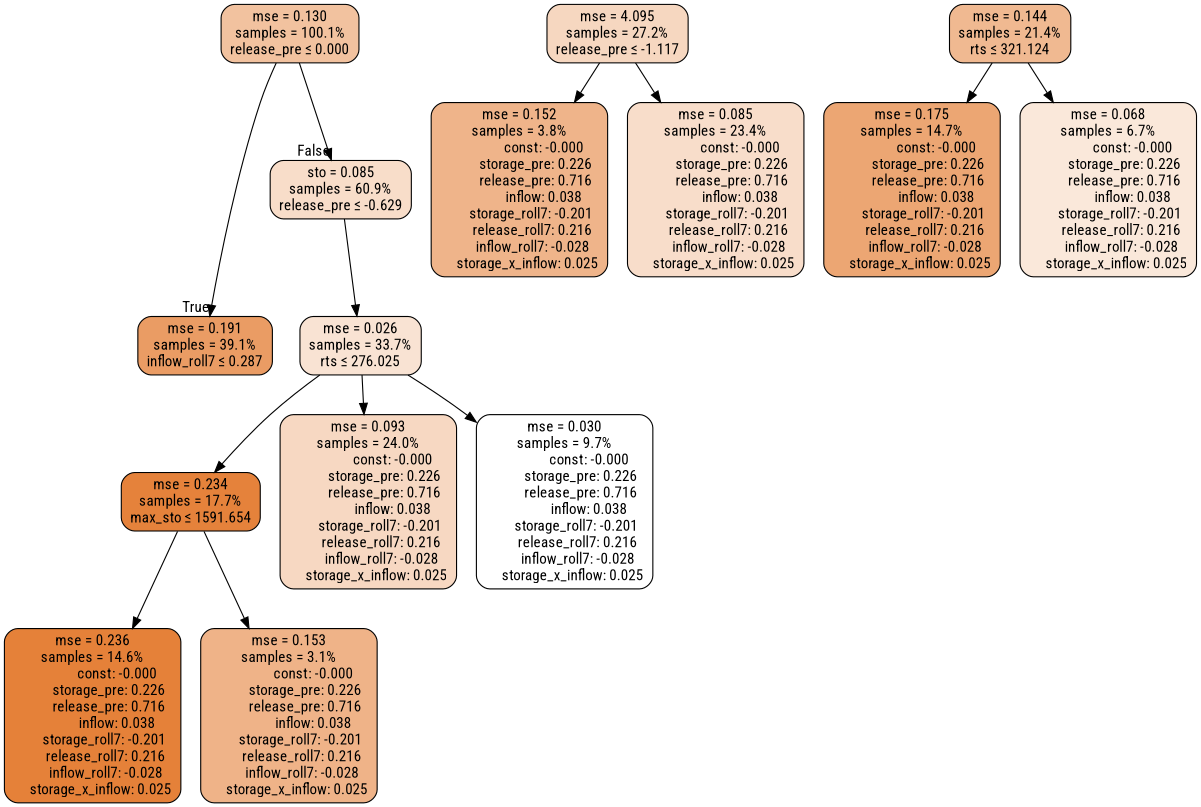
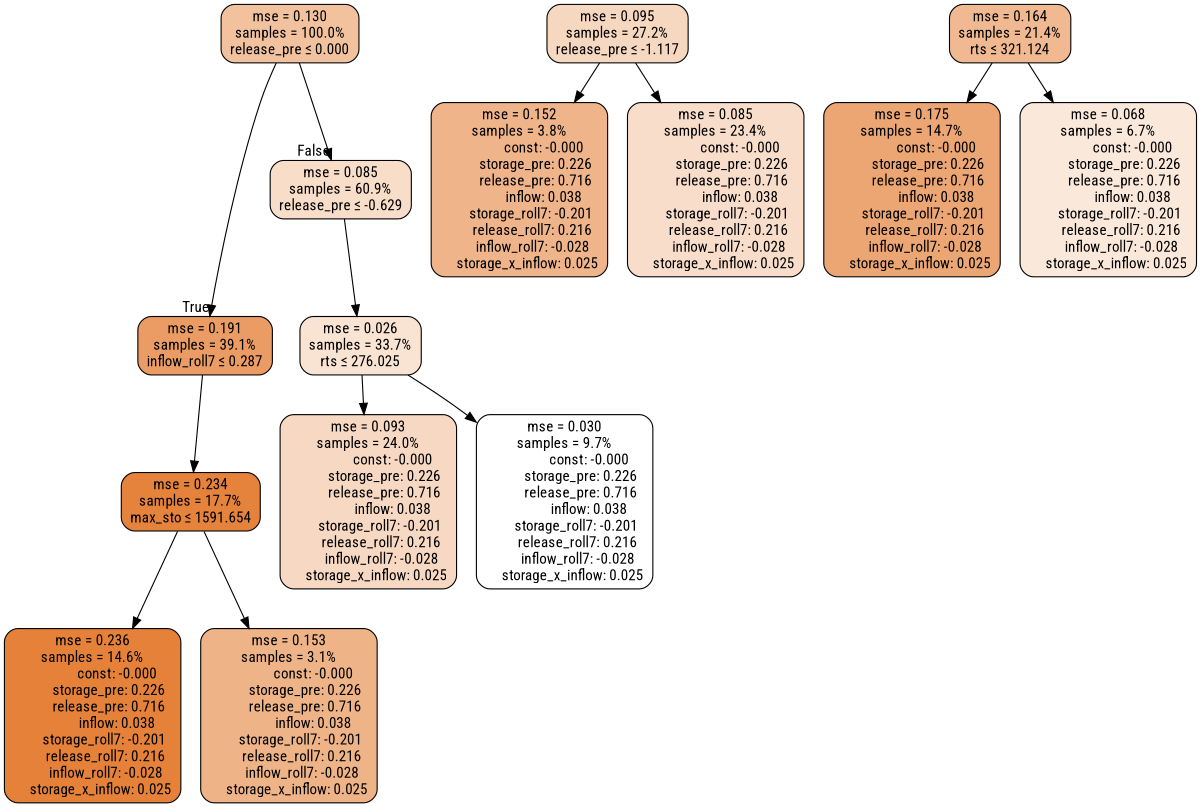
(290, 34) -> (290, 34)
(618, 34) -> (618, 34)
(1010, 34) -> (1010, 34)
(341, 190) -> (341, 190)
(268, 416) -> (198, 418)
